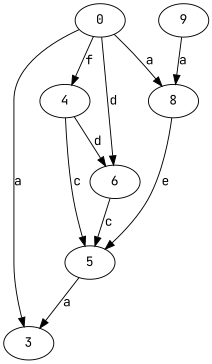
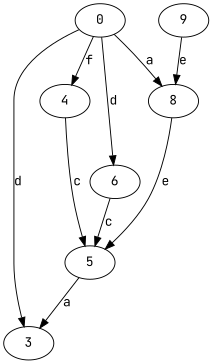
(183, 61) -> (183, 61)
(87, 137) -> none
(18, 182) -> (18, 182)
